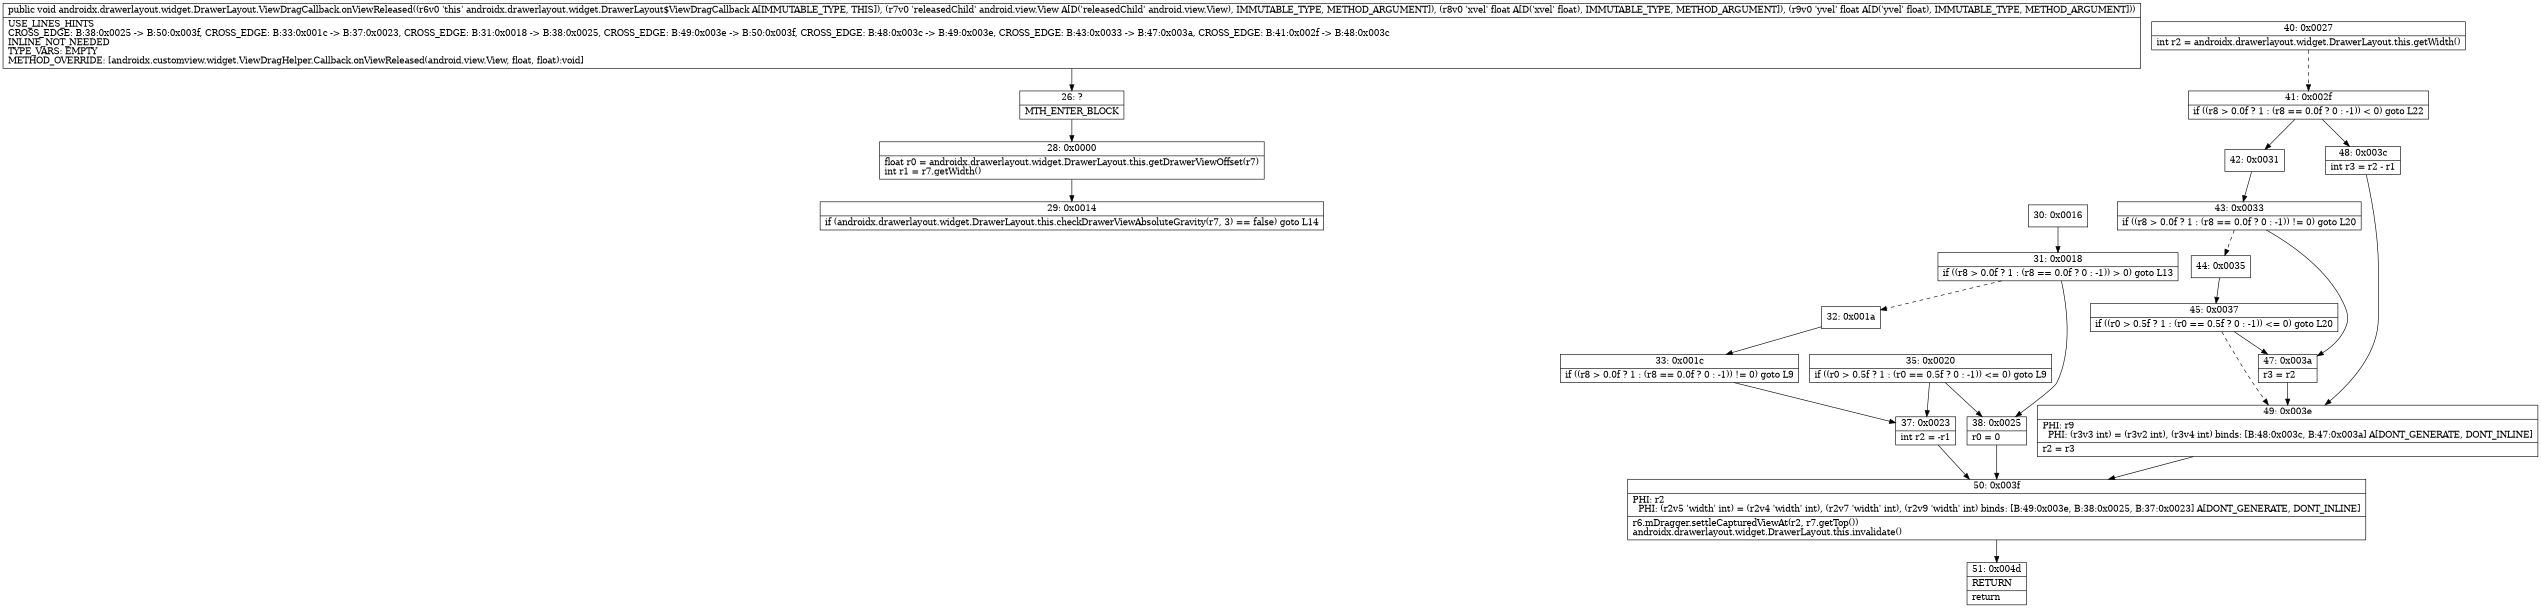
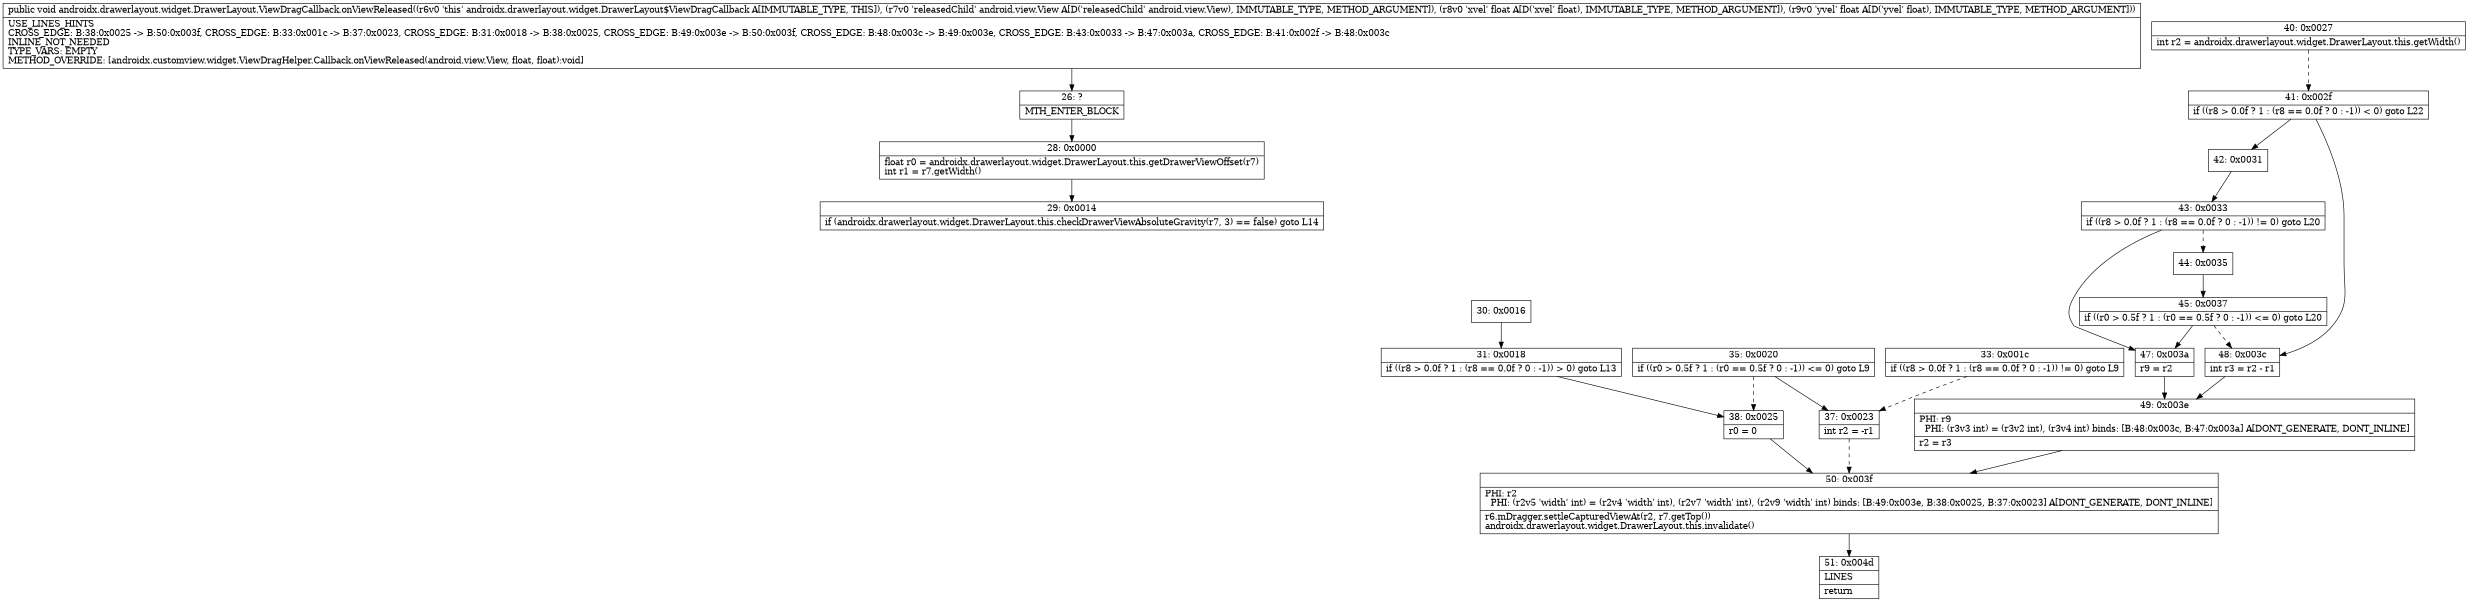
(1851, 318) -> none
(2242, 366) -> (2221, 334)
(2279, 375) -> (2156, 369)
(1961, 398) -> (1754, 390)
(1812, 402) -> (1926, 392)
(1952, 460) -> (1849, 453)
(1992, 583) -> (1839, 577)
